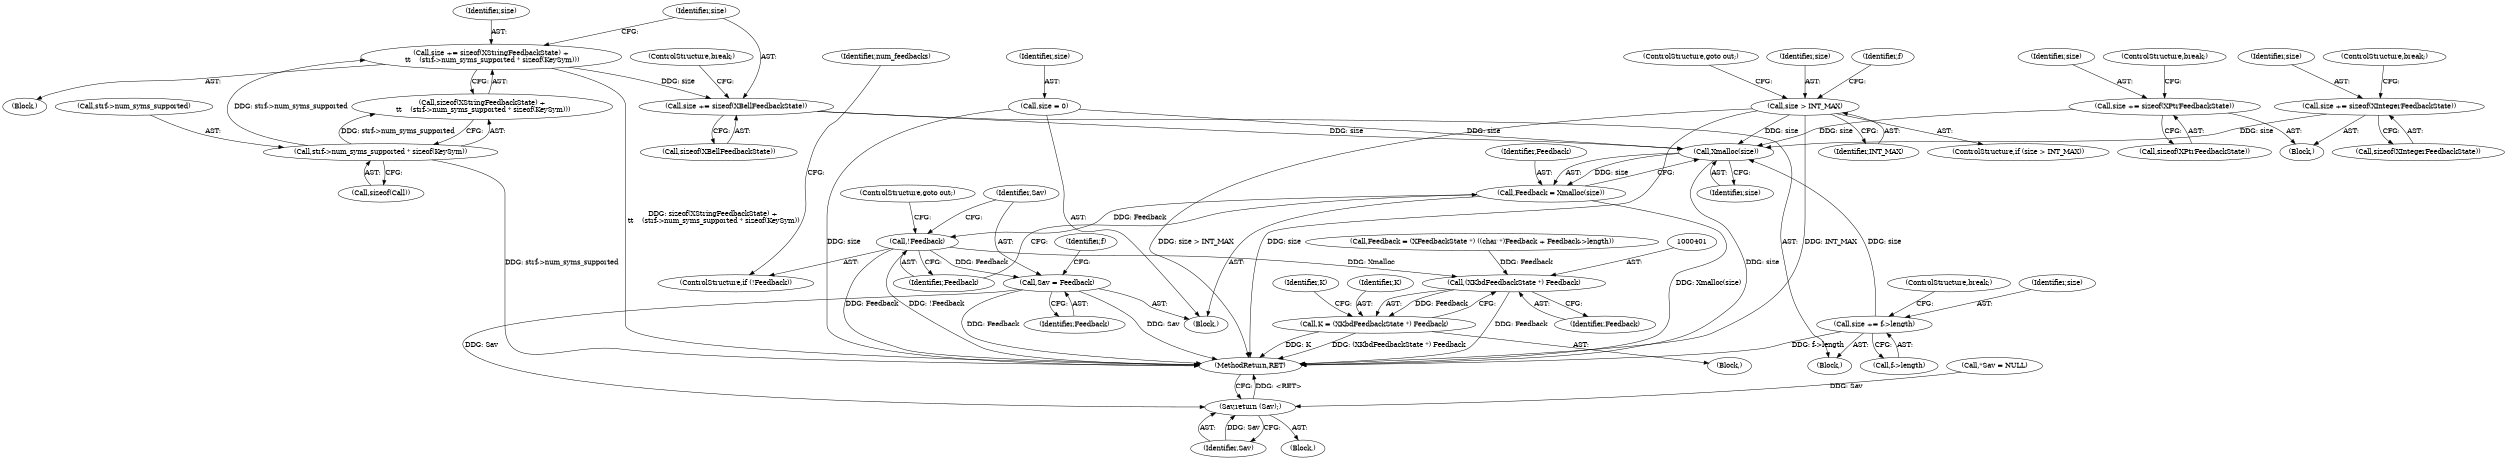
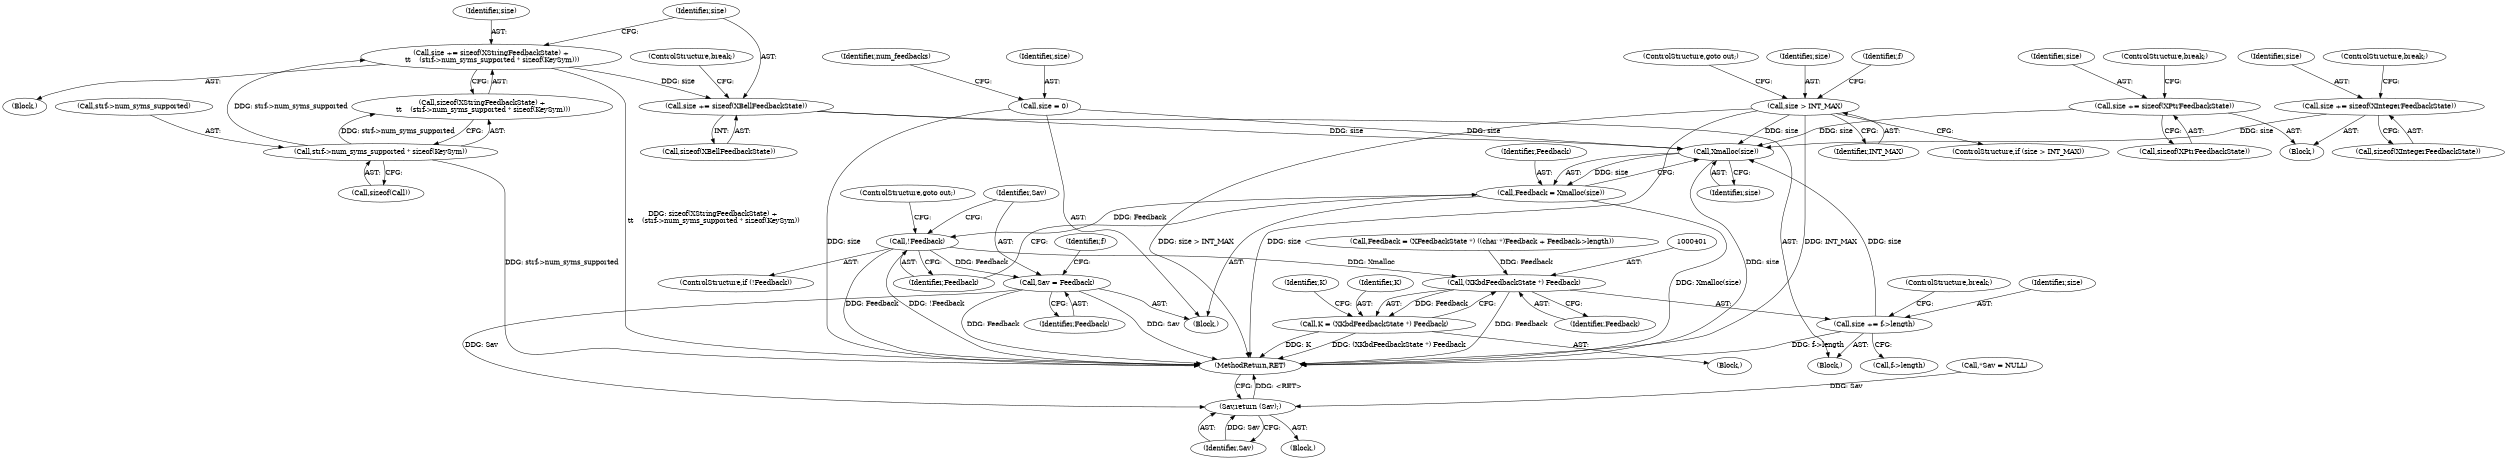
(723, 132) -> (723, 132)
(1946, 132) -> (1946, 132)
(808, 167) -> (965, 82)
(1896, 346) -> (1698, 304)
